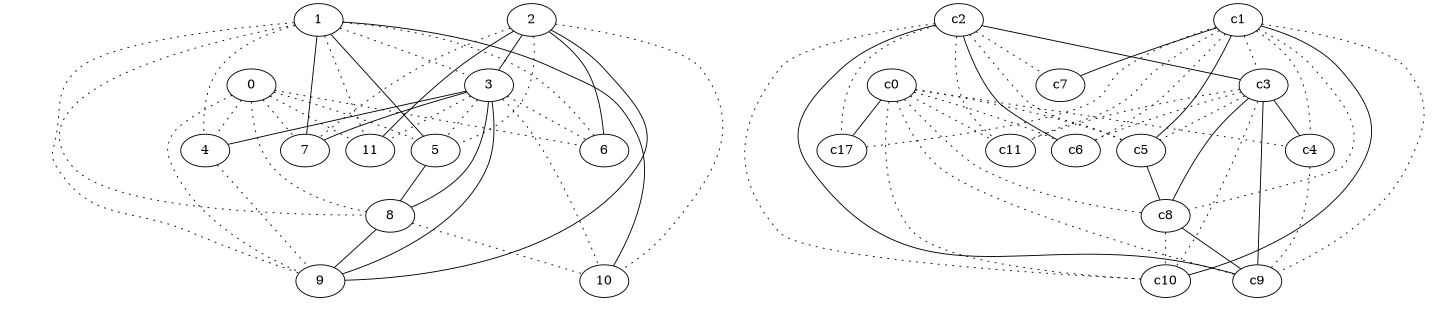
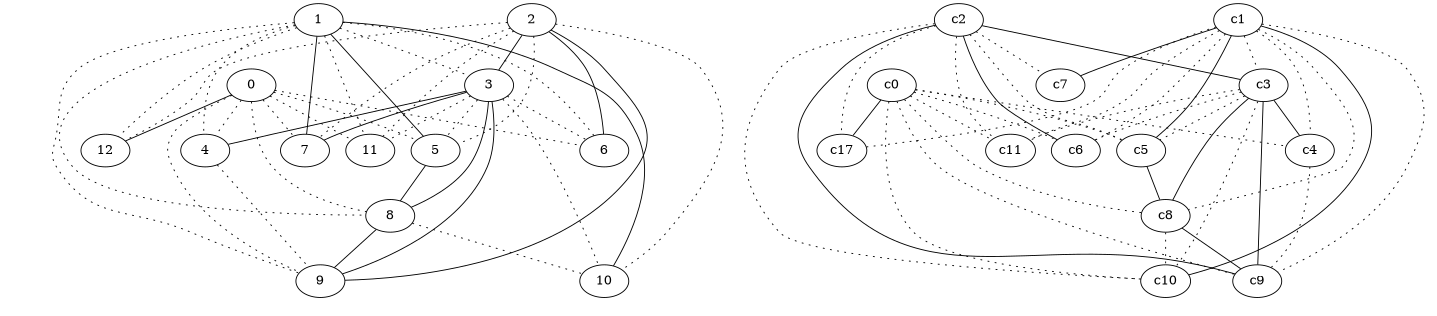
(444, 79) -> (444, 79)
none -> (105, 151)
